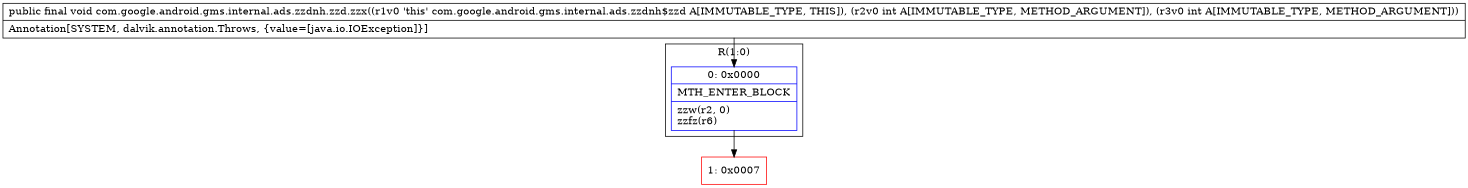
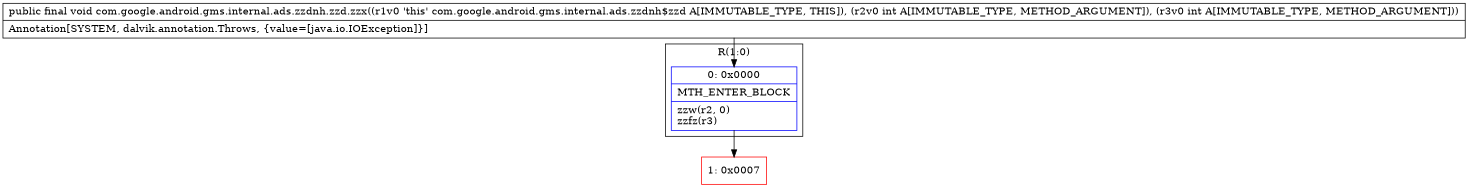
(698, 121) -> (698, 121)
